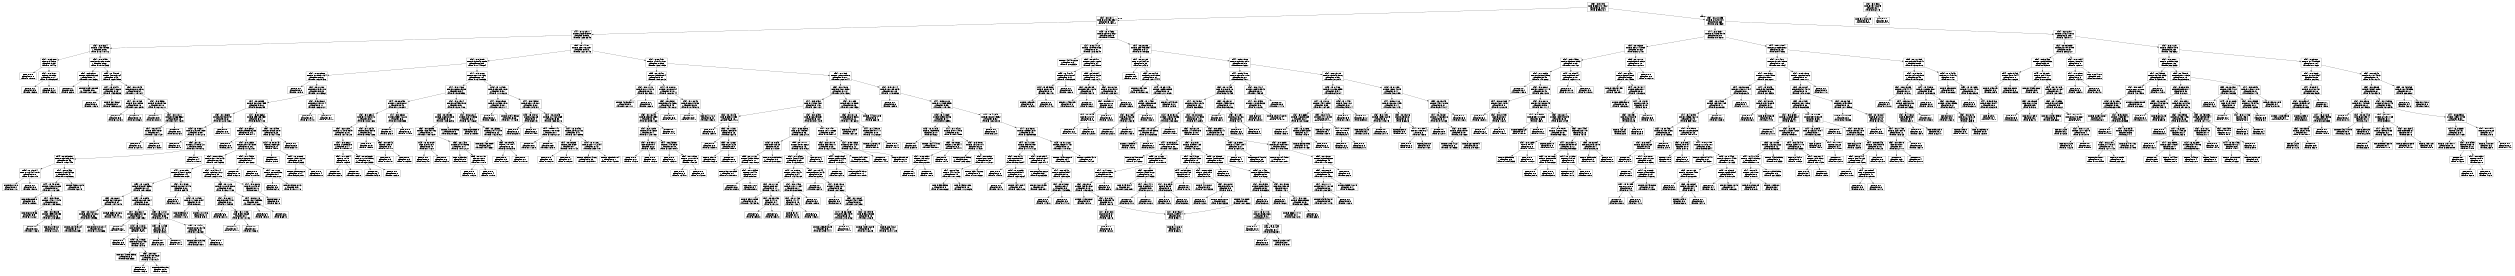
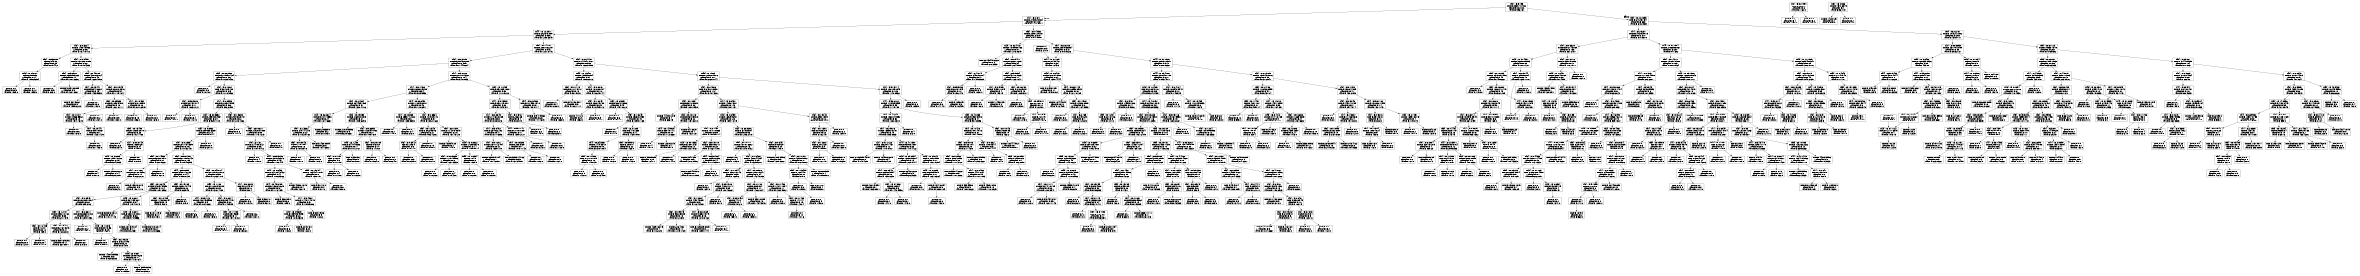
(1136, 69) -> (1046, 55)
(28, 76) -> none
(1948, 90) -> none
none -> (1633, 104)
(1741, 104) -> (1591, 104)
(1499, 110) -> (1518, 111)
(2020, 111) -> (1953, 96)
(1766, 118) -> (1635, 118)
(1381, 132) -> (1410, 132)
(1419, 132) -> (1372, 132)
(1834, 138) -> (1727, 153)
(144, 139) -> (95, 124)
(2083, 139) -> (1888, 124)
none -> (448, 146)
(669, 160) -> none
(1625, 160) -> none
(1005, 167) -> (937, 194)
(252, 179) -> (245, 194)
(1684, 194) -> (1577, 207)
(1262, 207) -> (1093, 194)
(802, 208) -> (807, 194)
(1209, 210) -> (1274, 222)
none -> (1324, 229)
